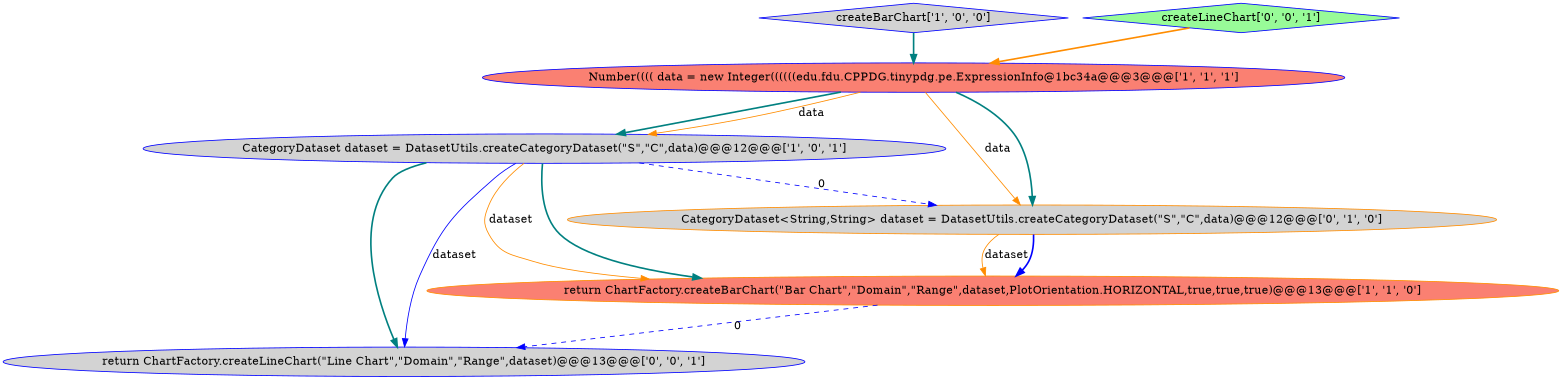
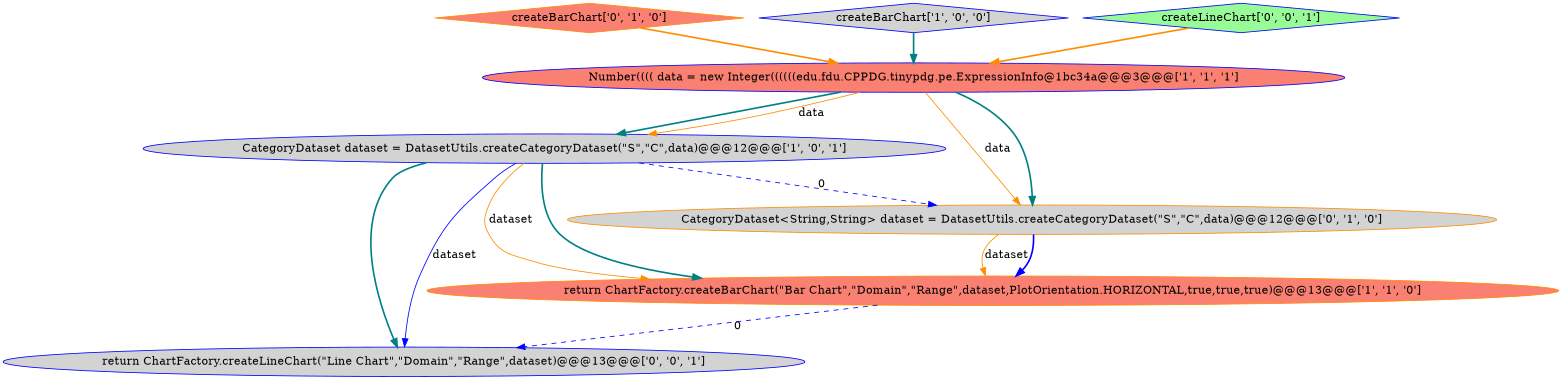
none -> (589, 18)
